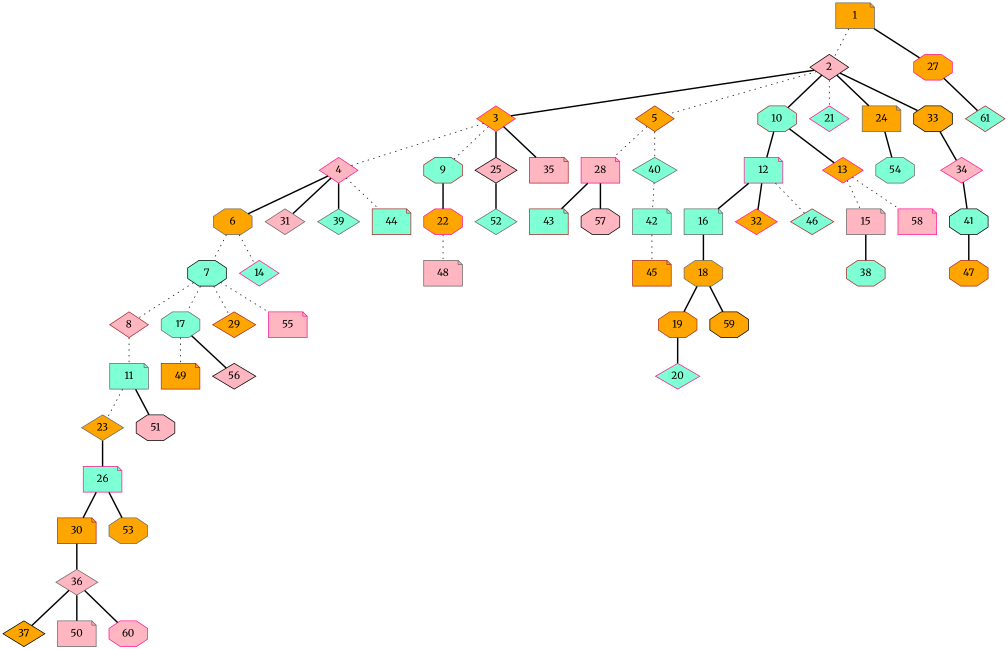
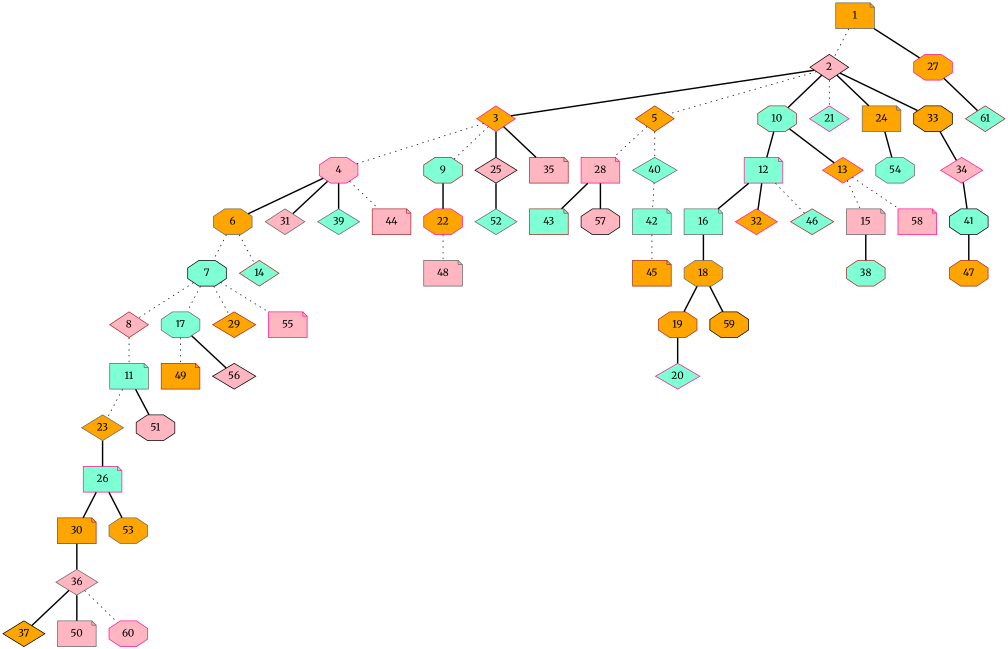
(339, 170) -> (339, 170)
(392, 222) -> (392, 222)
(259, 273) -> (259, 273)
(101, 607) -> (101, 607)
